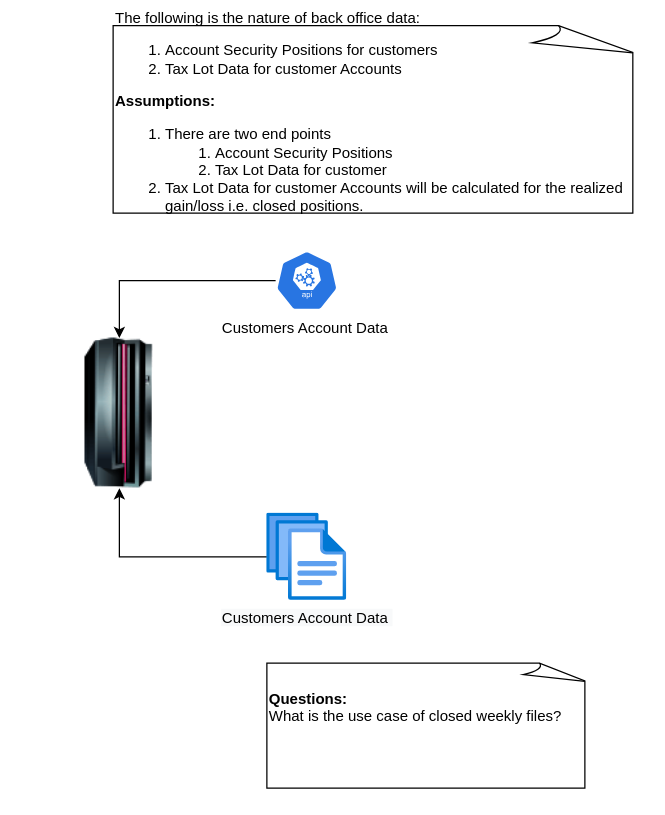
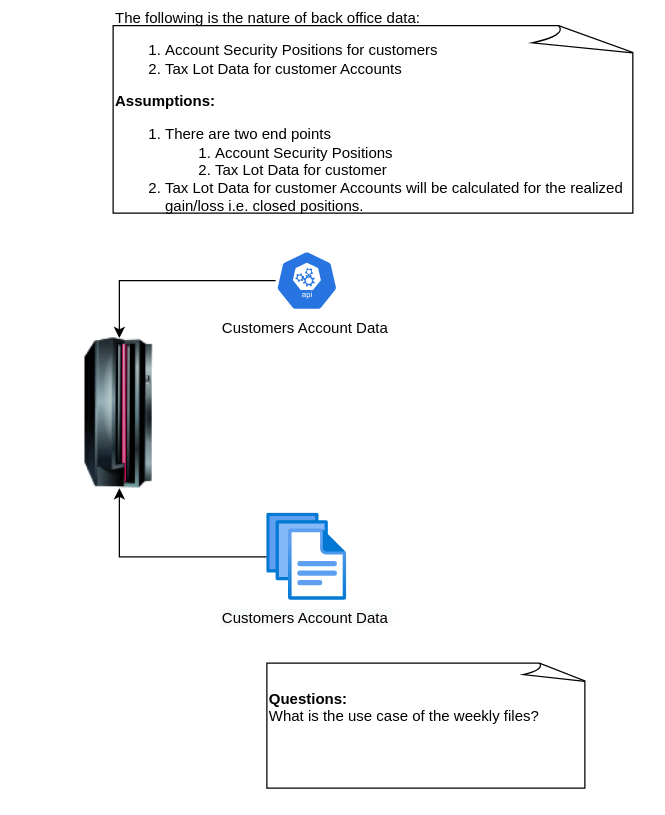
(429, 726) -> (420, 726)
